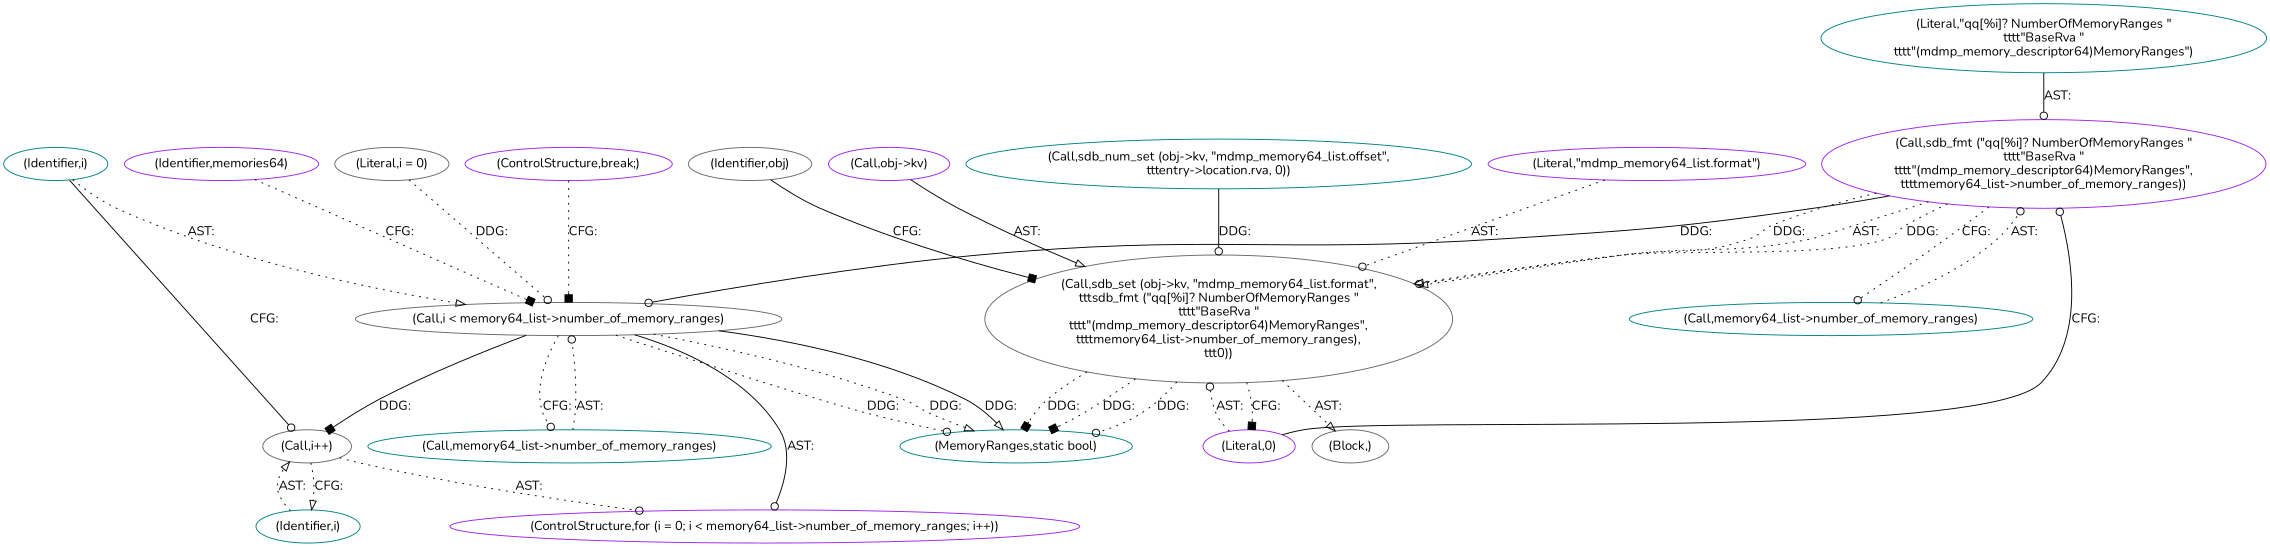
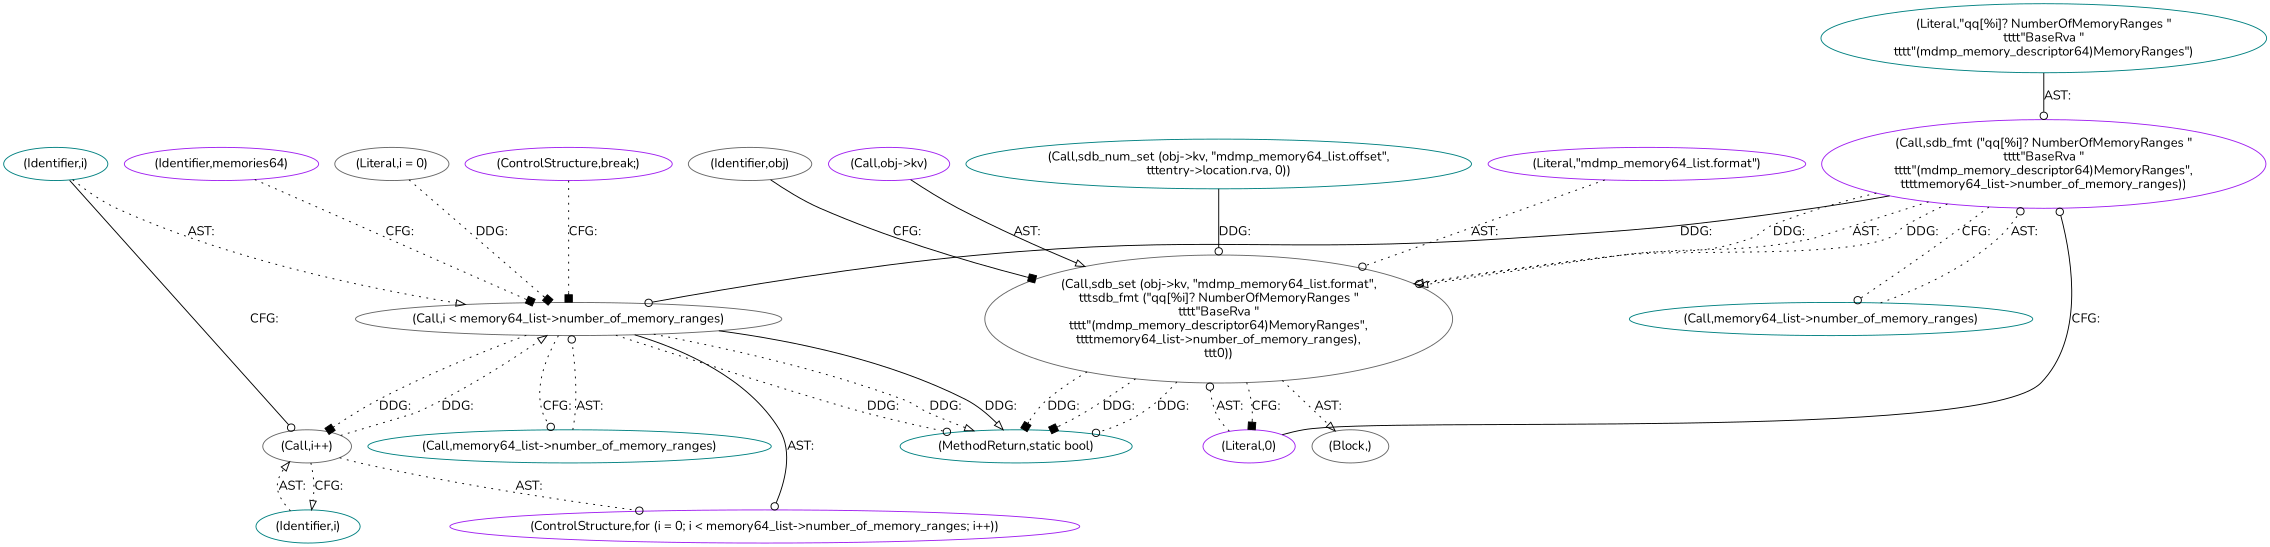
(477, 239) -> (477, 239)
(428, 376) -> (428, 376)
none -> (445, 399)
(1016, 446) -> (1016, 446)
